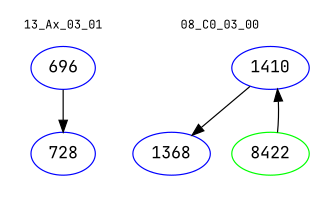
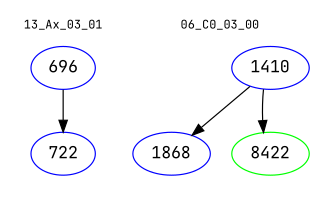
(220, 26) -> (220, 26)
(278, 117) -> (263, 105)
(63, 154) -> (63, 154)
(172, 154) -> (172, 154)
